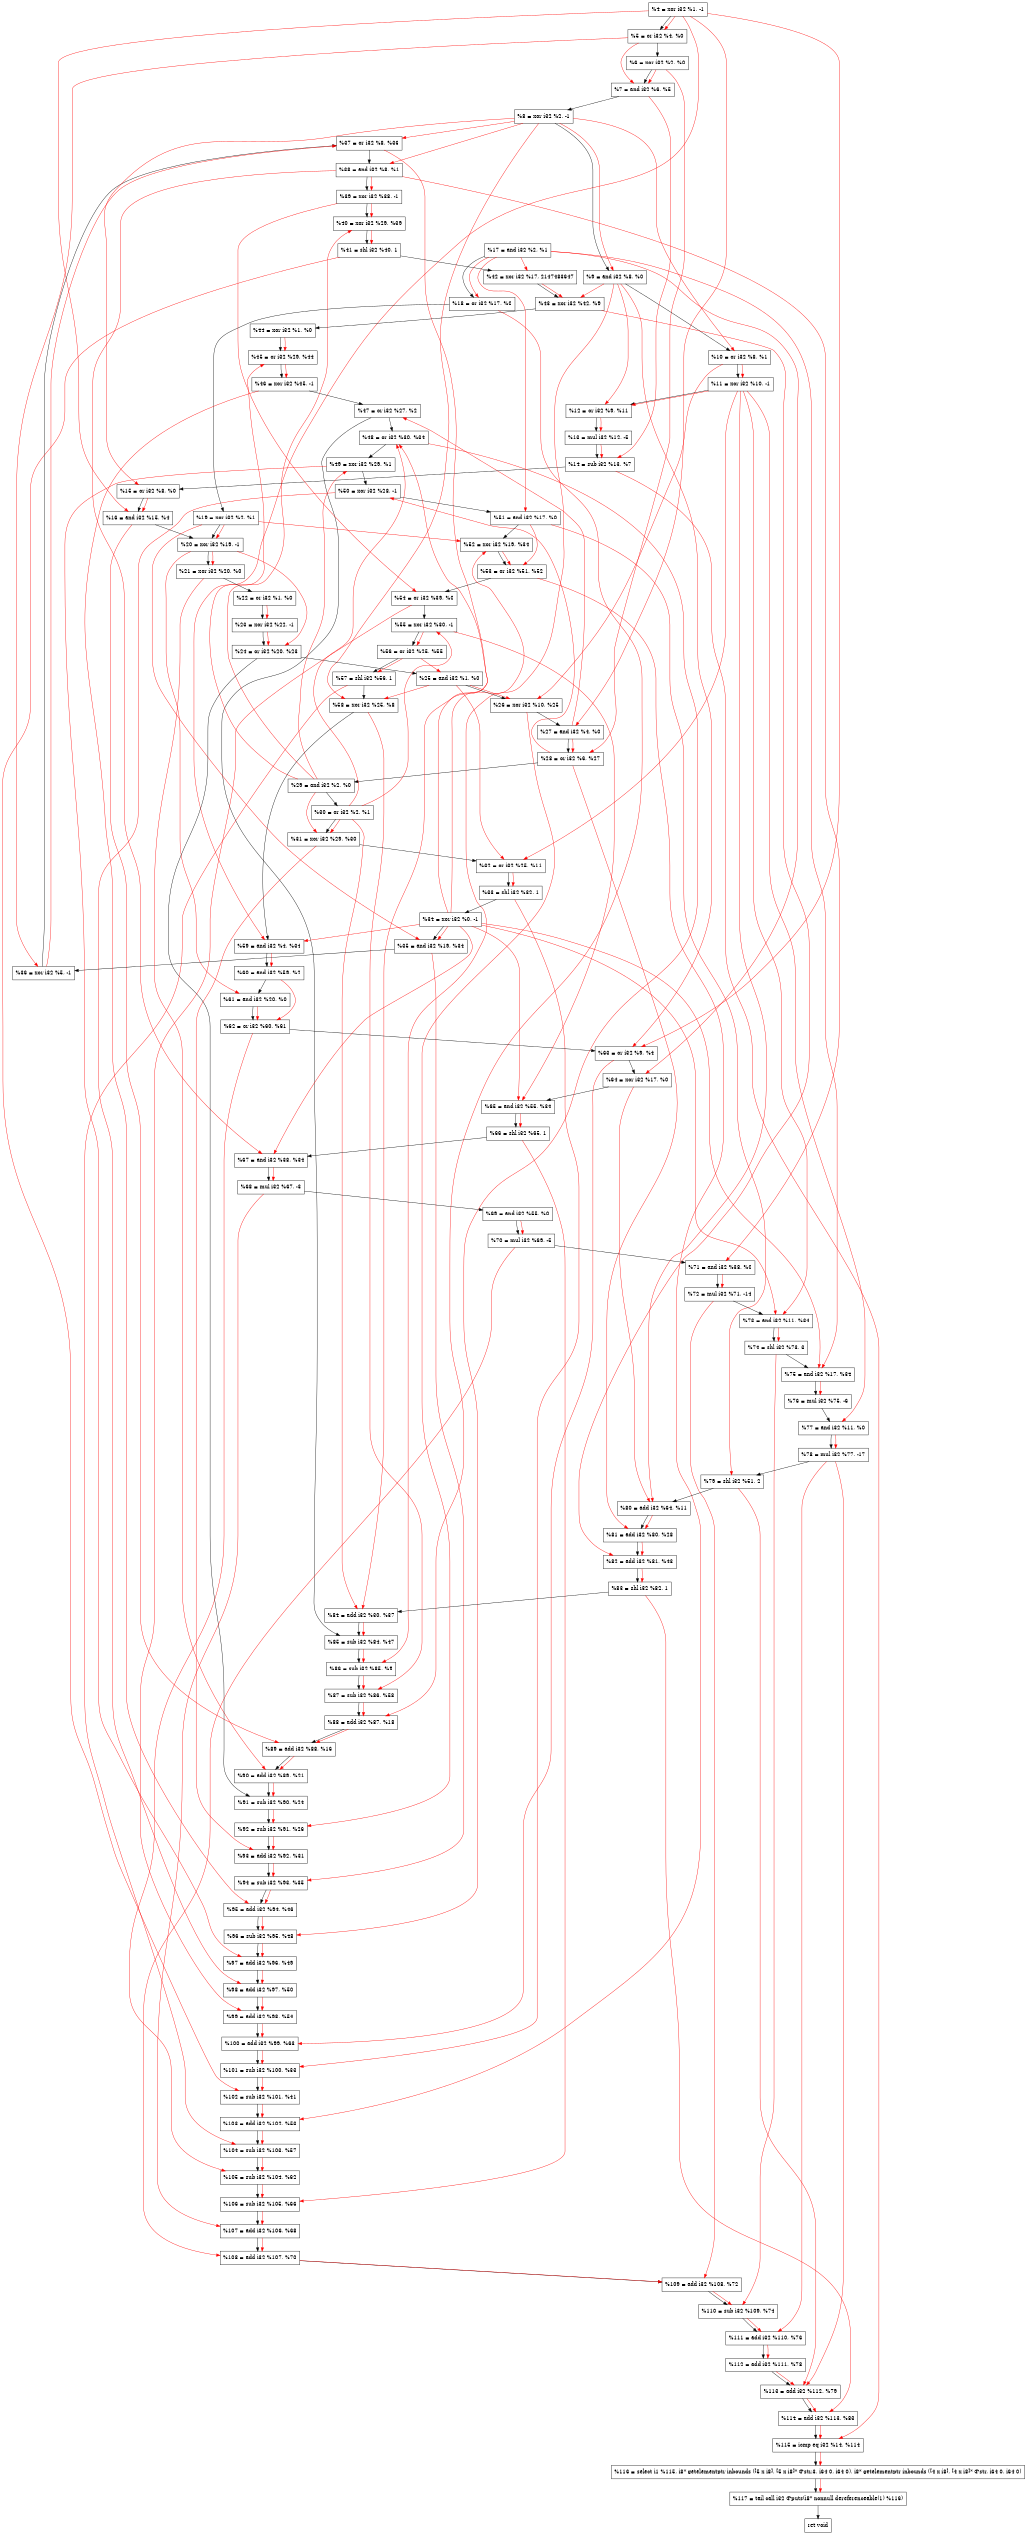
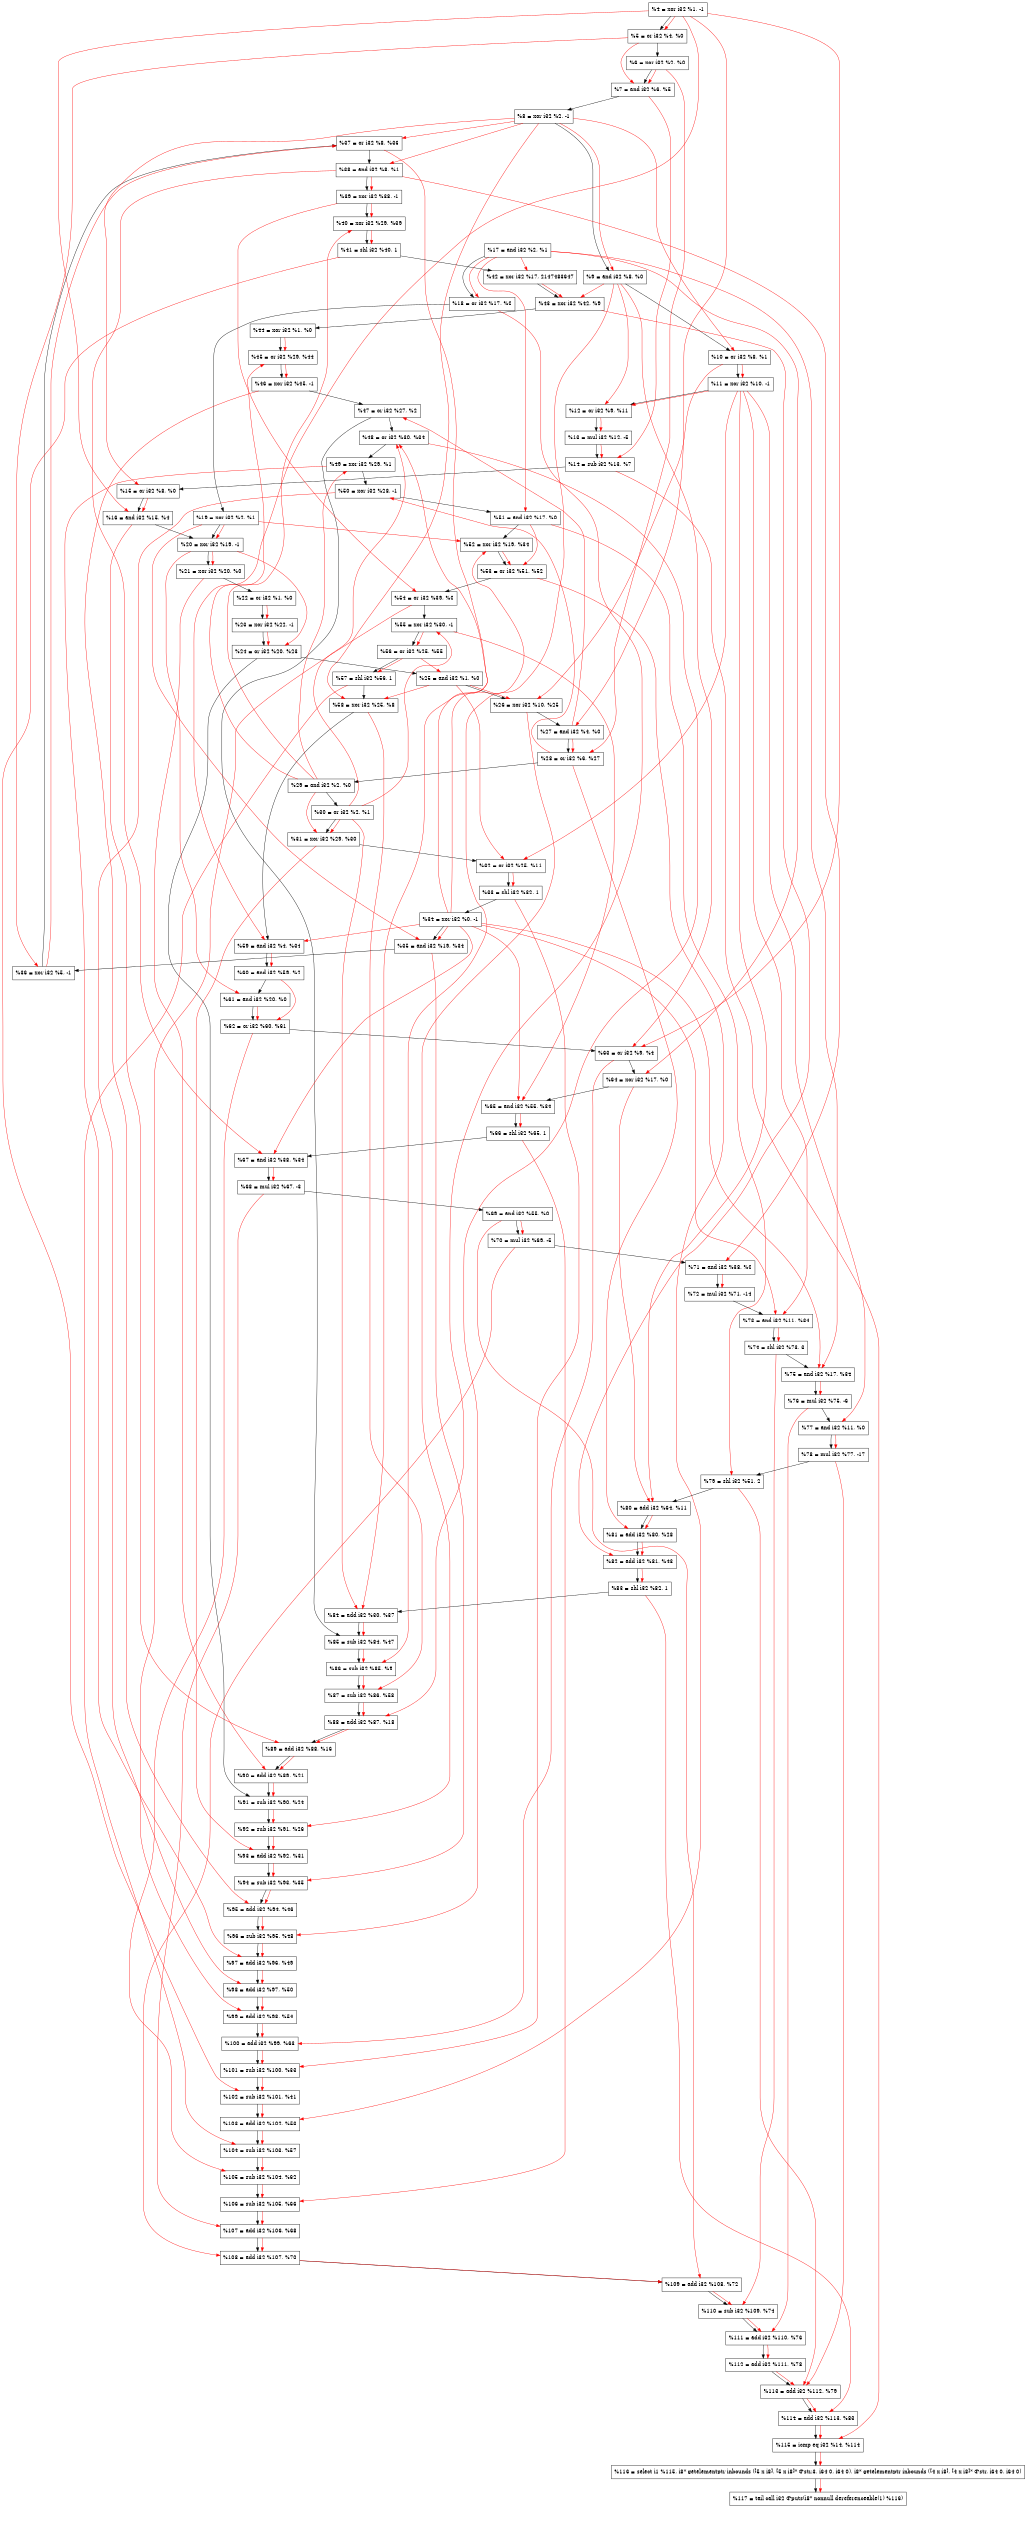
(715, 1783) -> (687, 1681)
(802, 1895) -> (788, 1867)
(818, 2526) -> none
